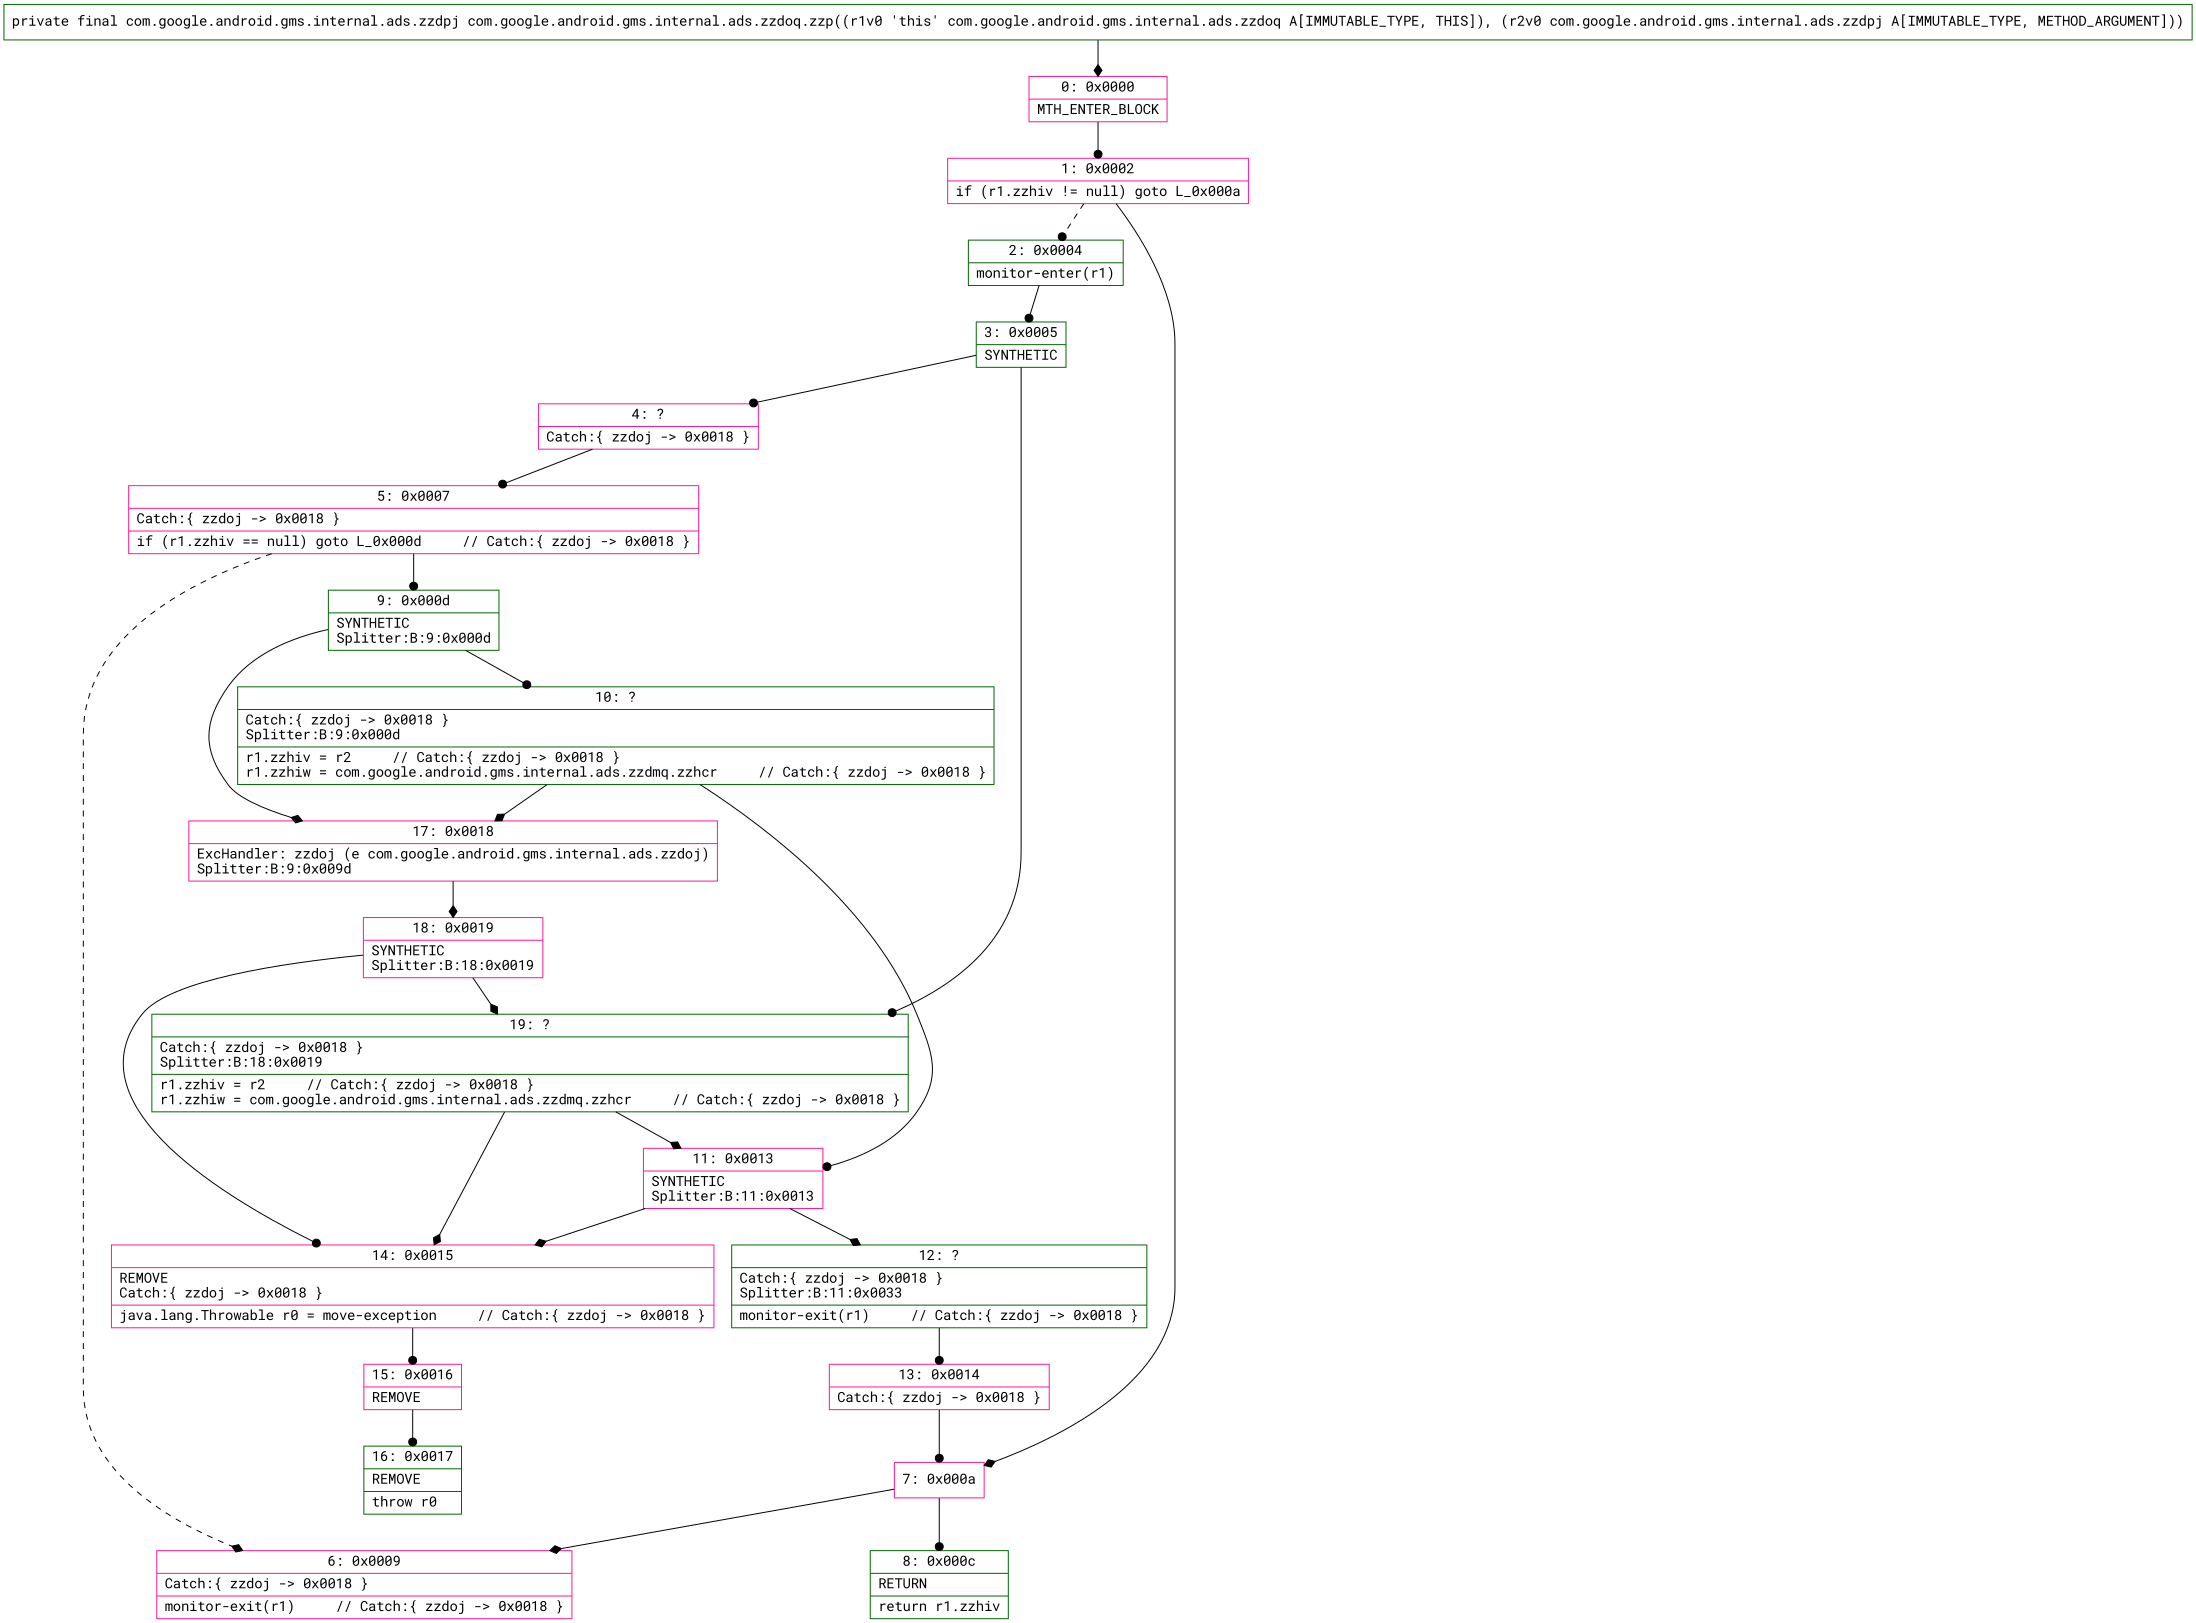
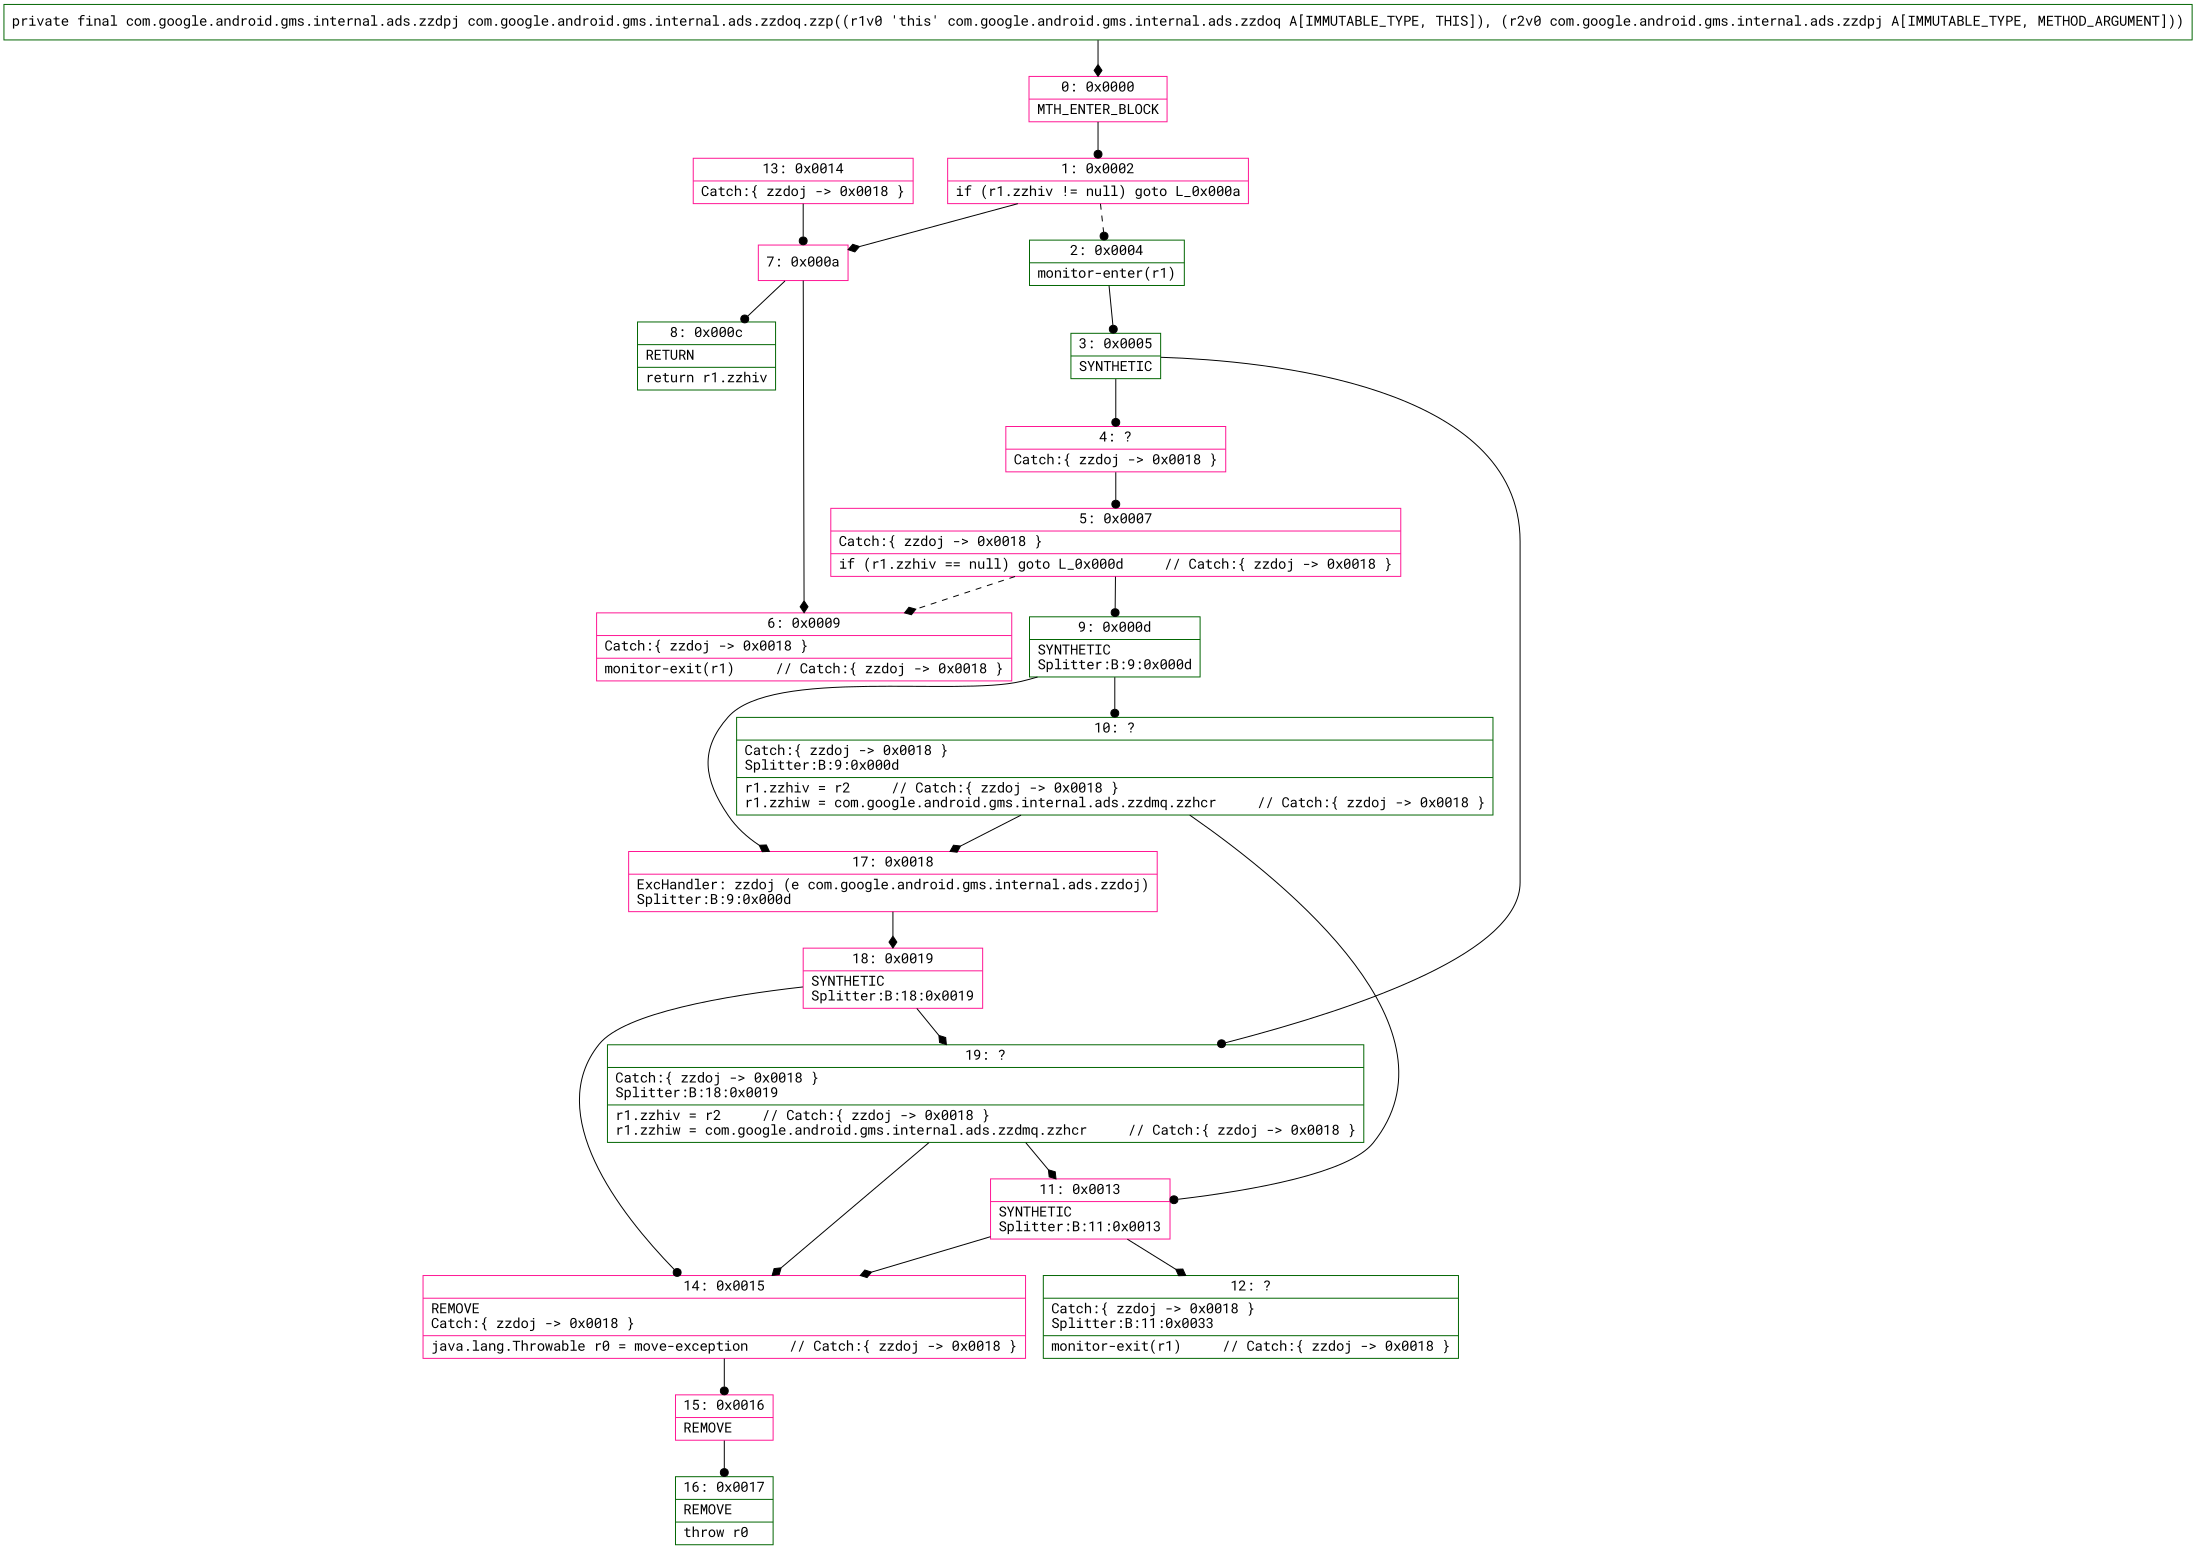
(274, 869) -> (714, 900)
(939, 1342) -> none
